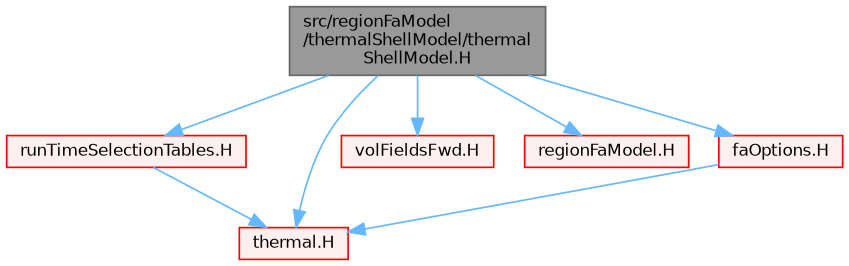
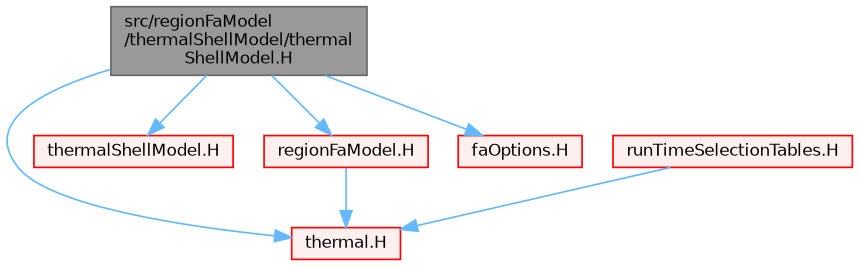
(255, 102) -> none
(418, 151) -> (134, 151)
(542, 197) -> (346, 189)
